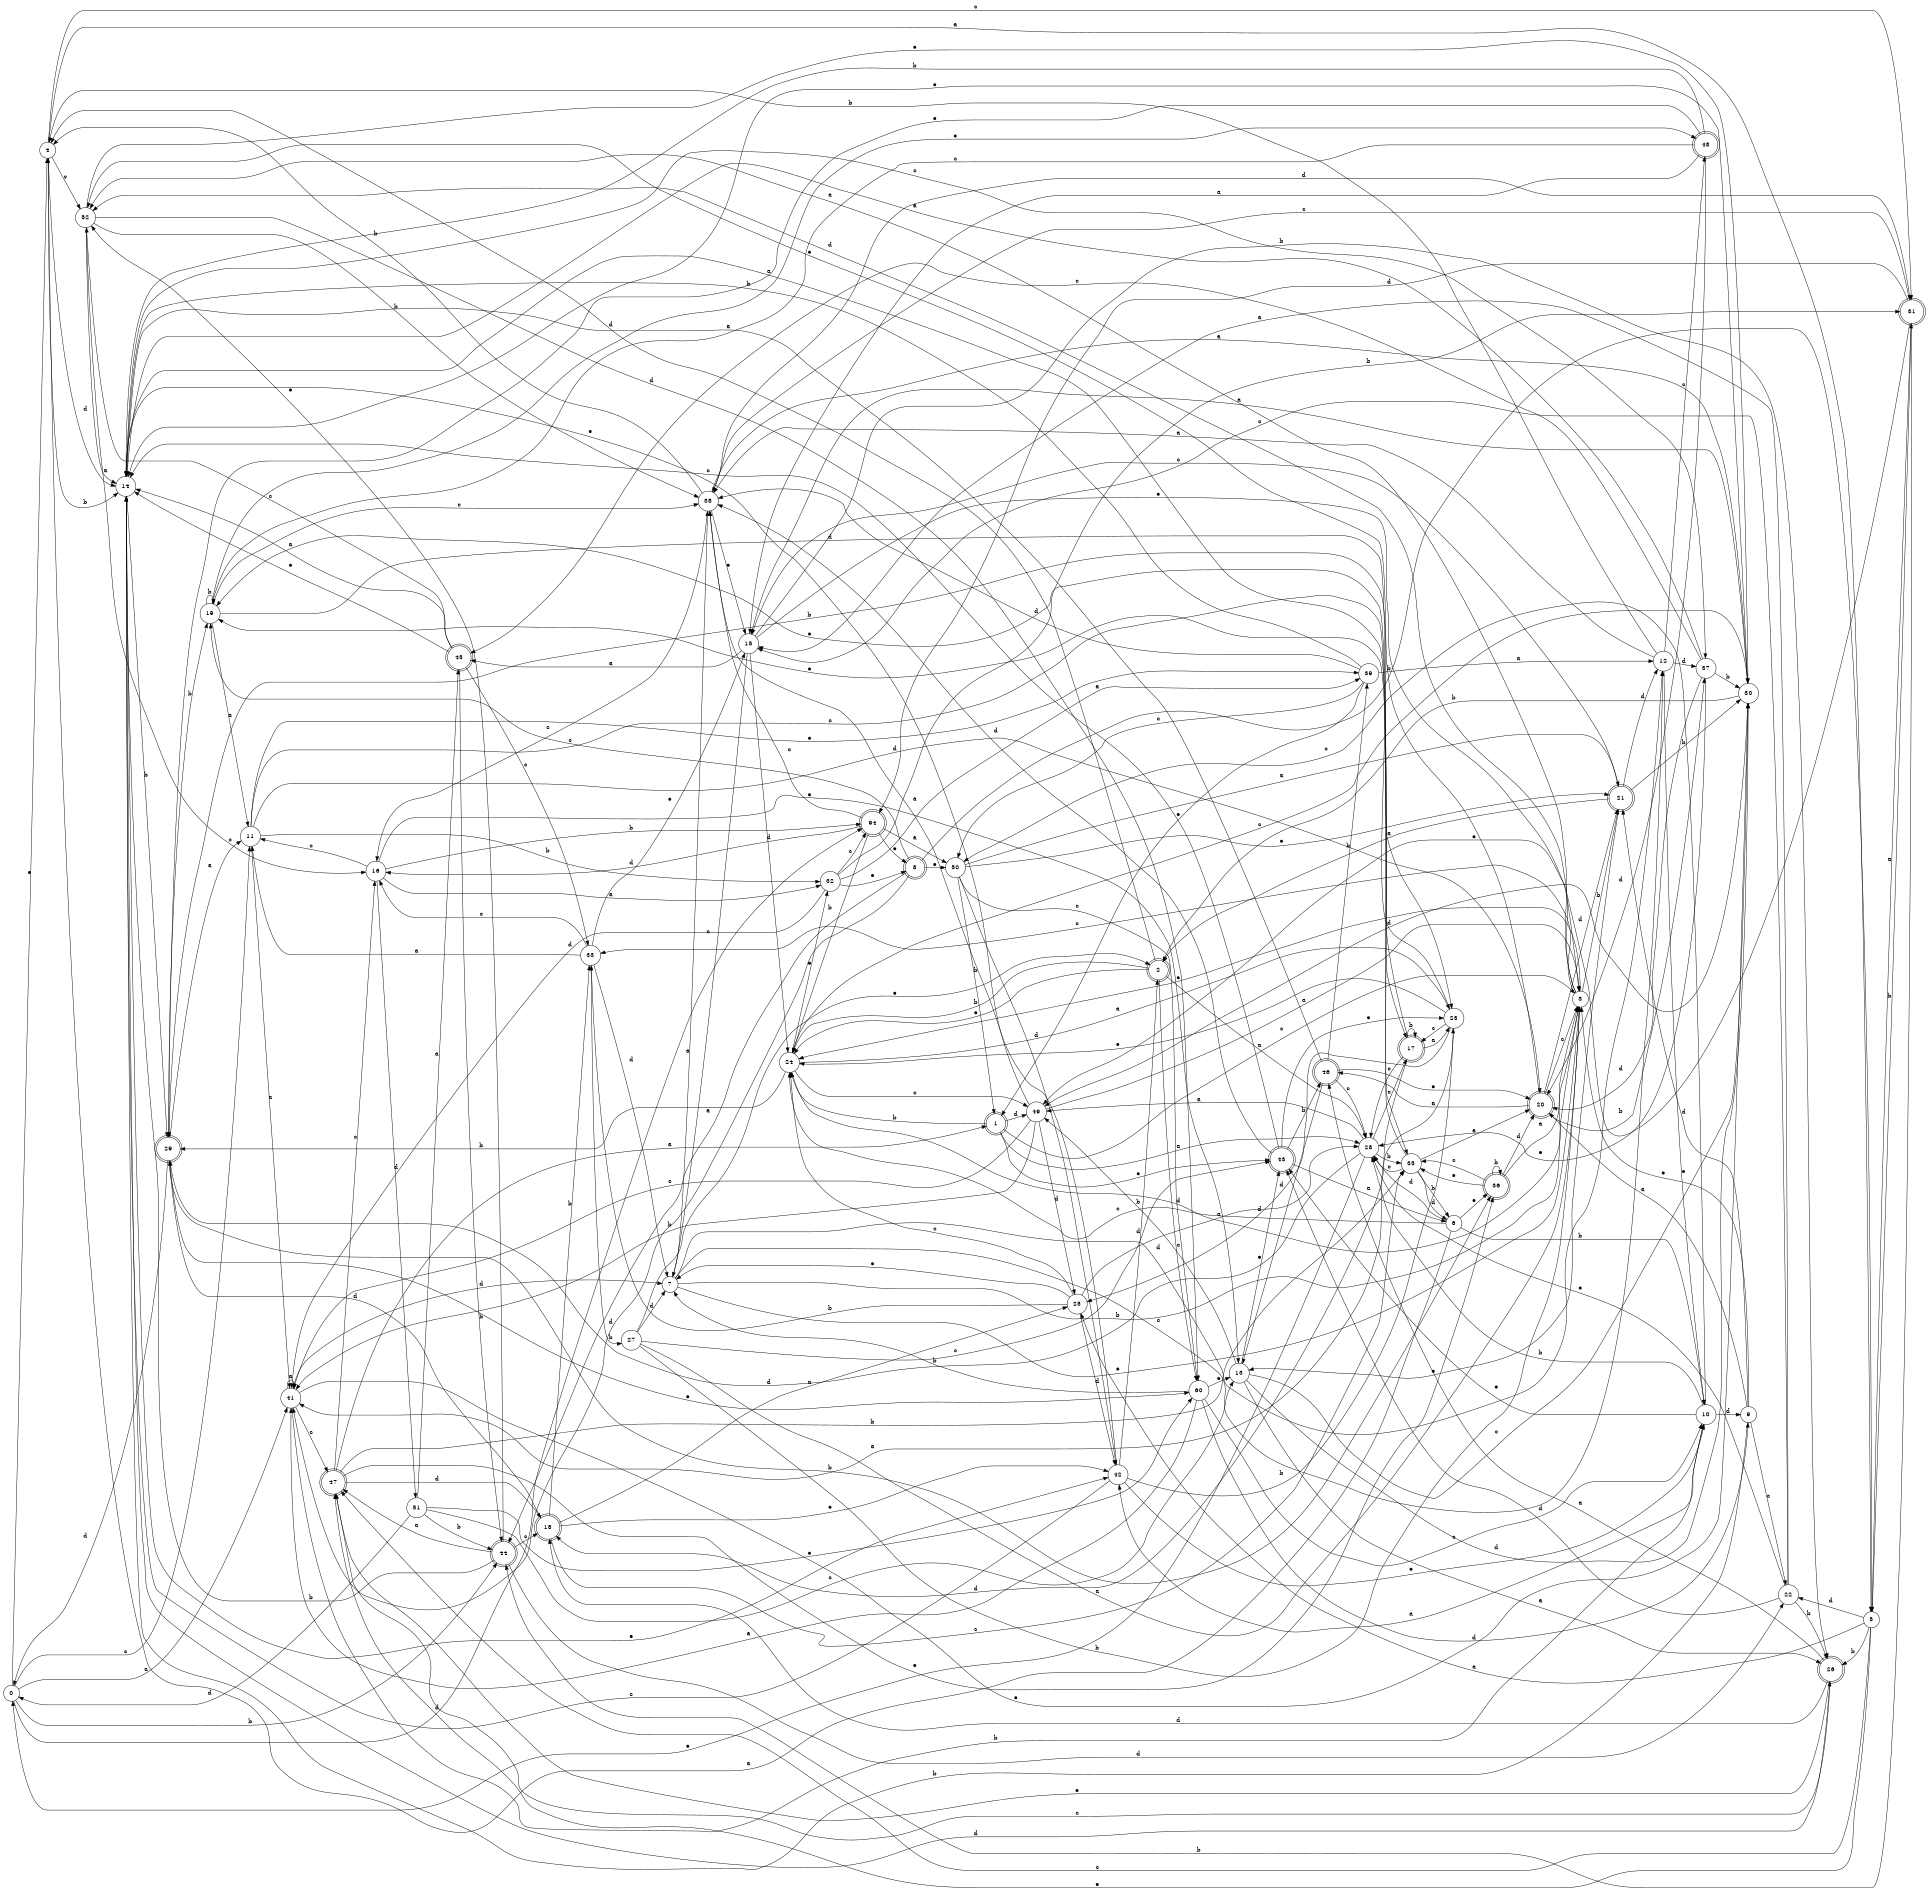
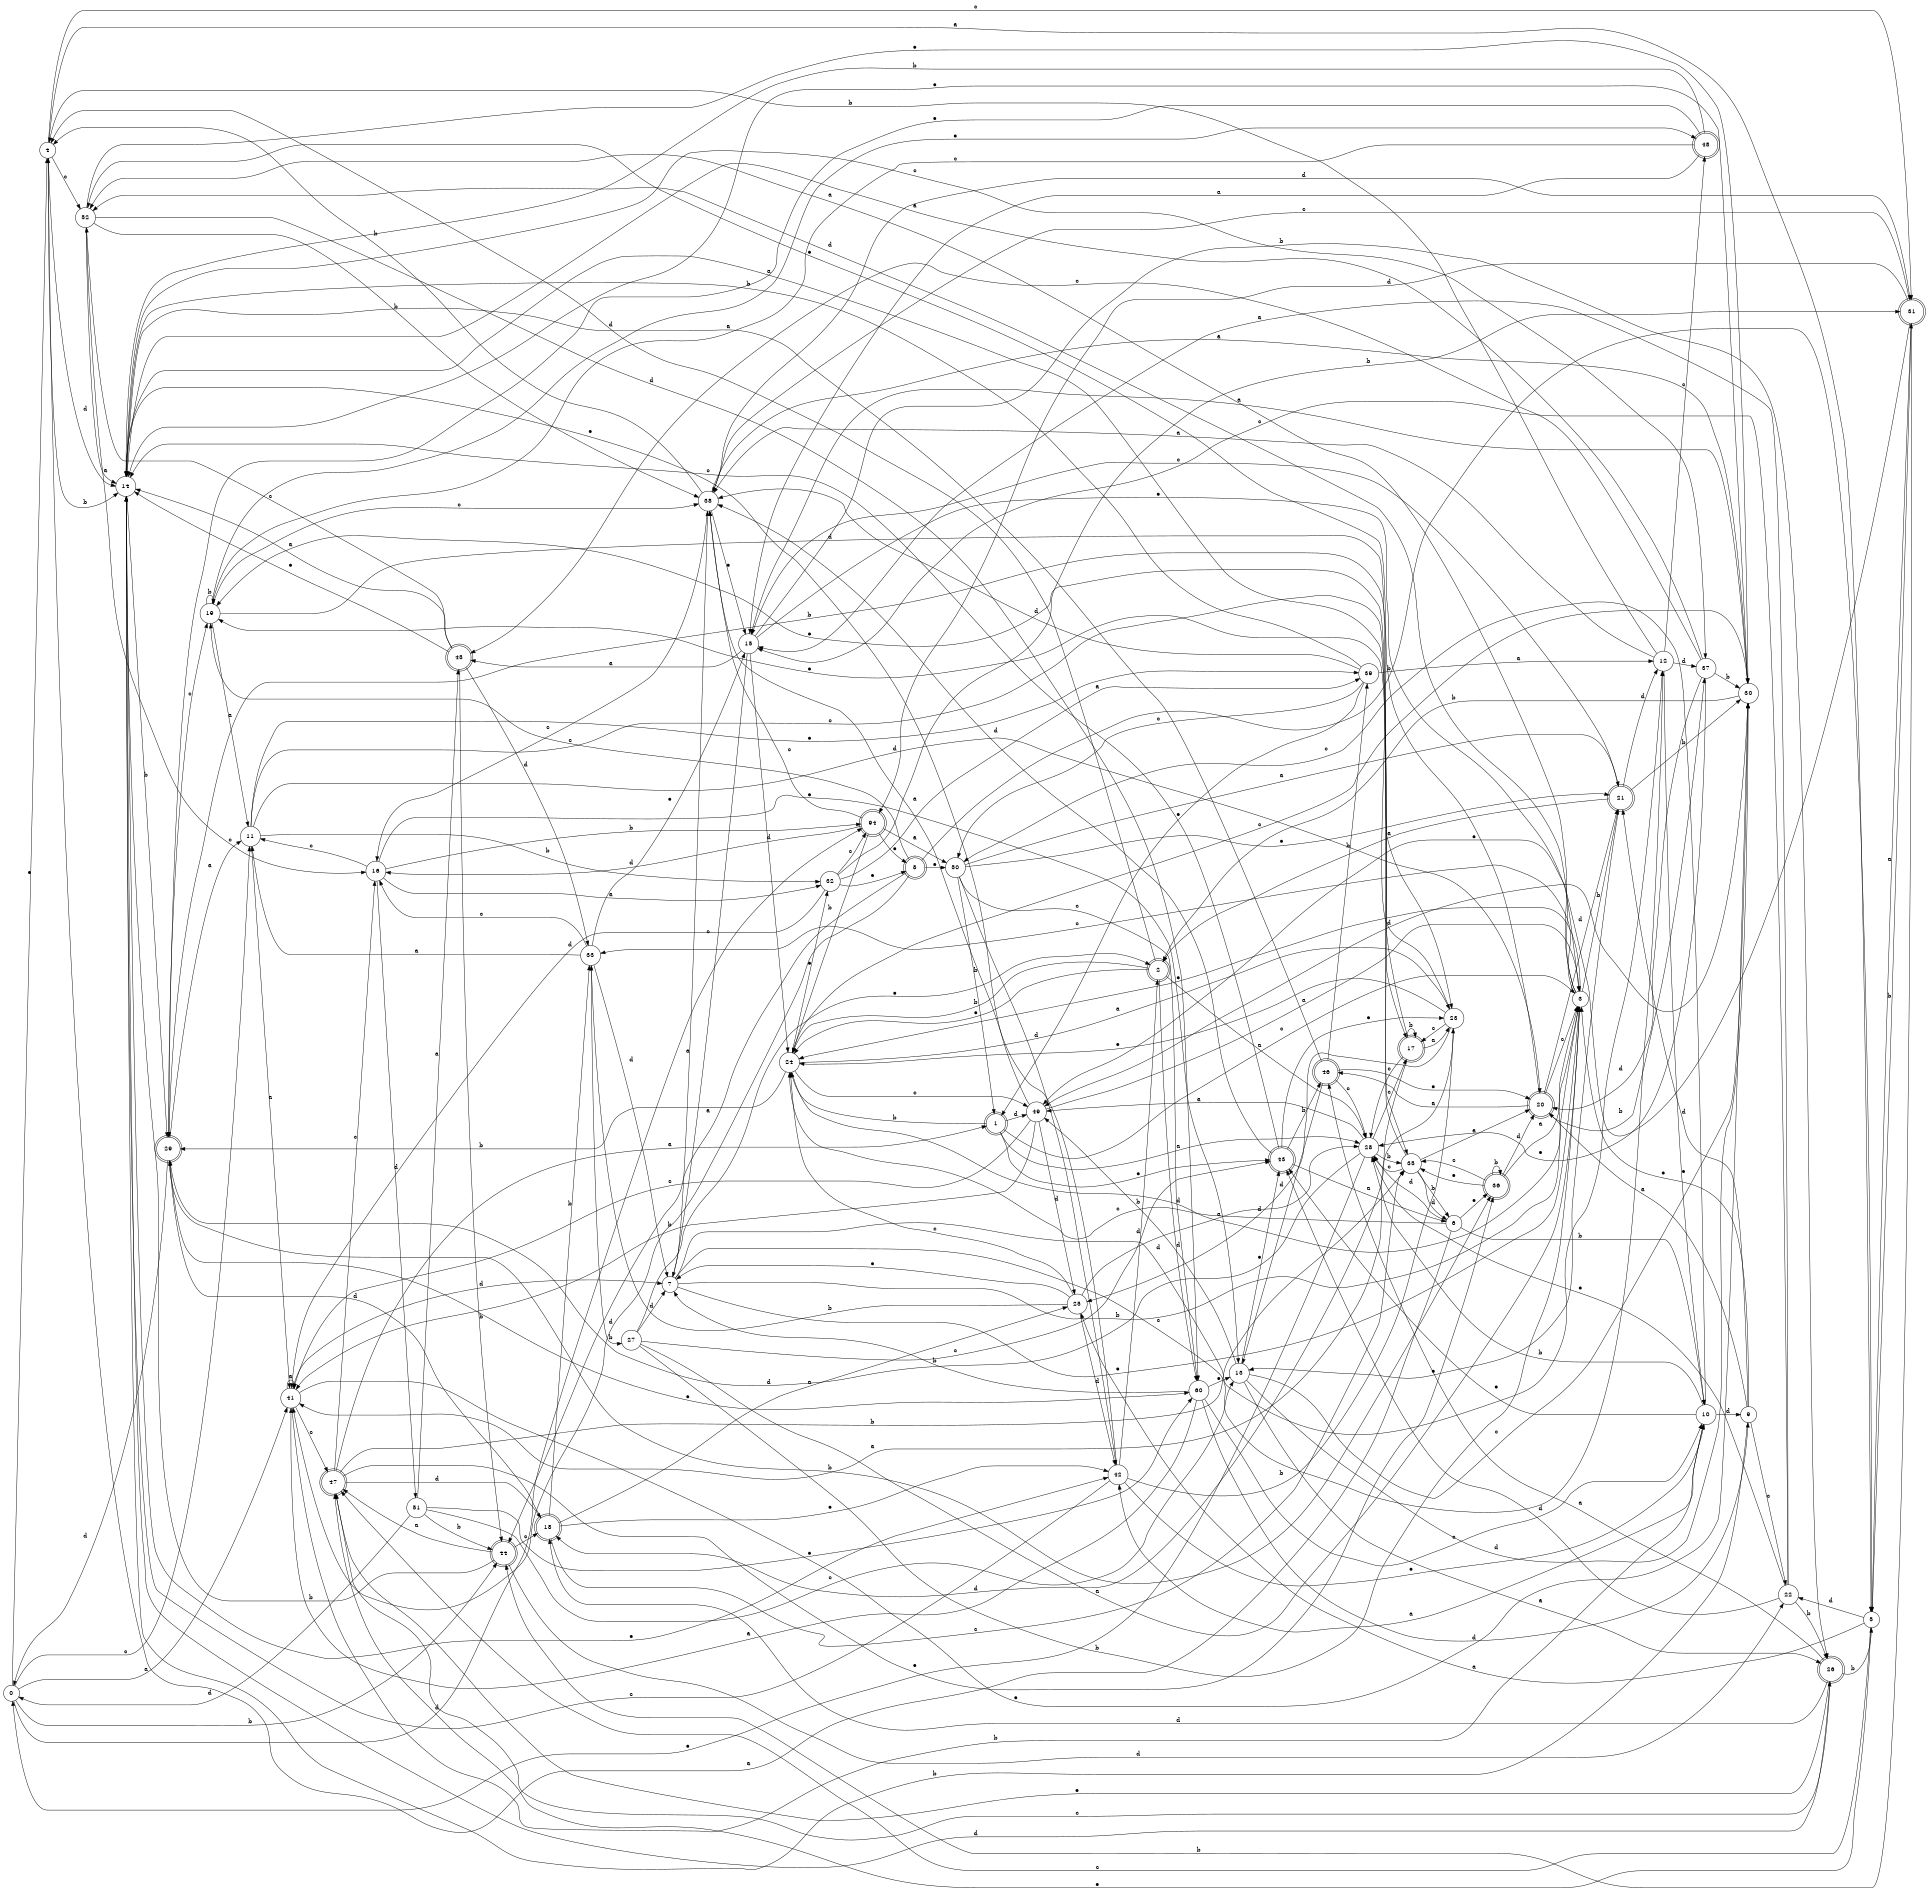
(1679, 634) -> none
(190, 694) -> (190, 694)
(526, 765) -> (526, 765)
(488, 809) -> none
(1179, 1245) -> (1179, 1245)
(1861, 1647) -> (1865, 1660)
